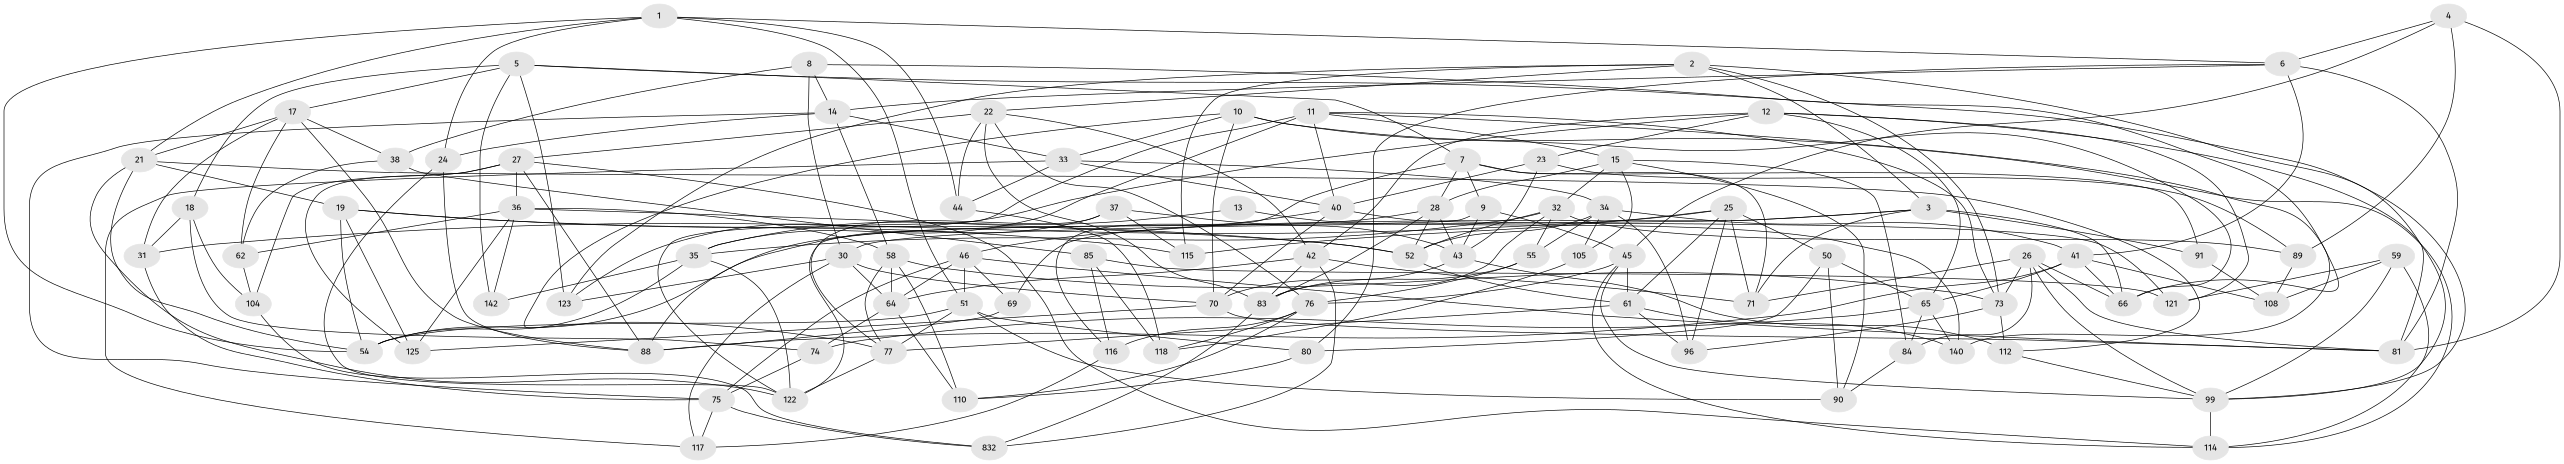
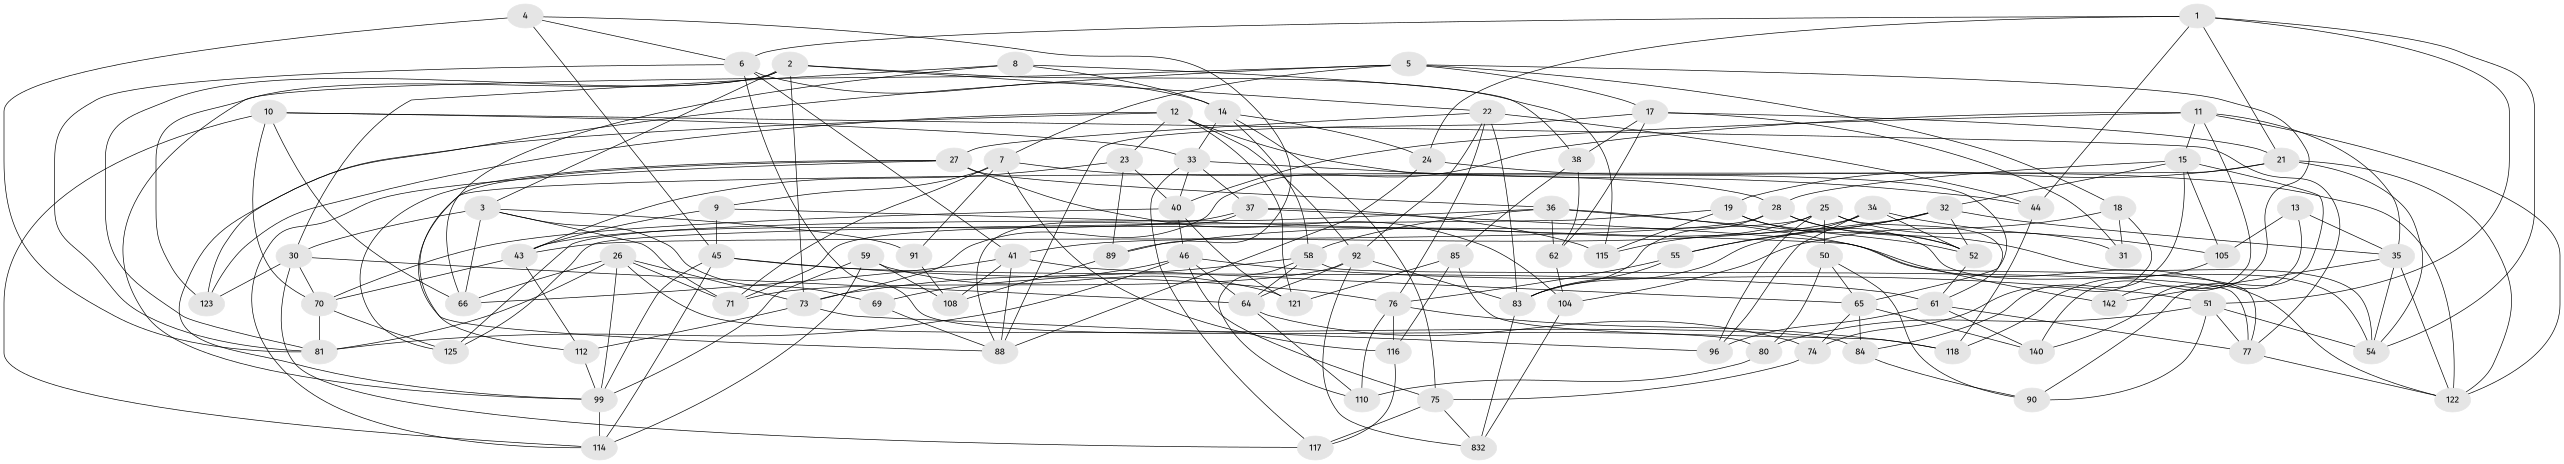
(1337, 170) -> (1221, 184)
none -> (2259, 232)
(1311, 256) -> (1357, 256)
(328, 371) -> none
